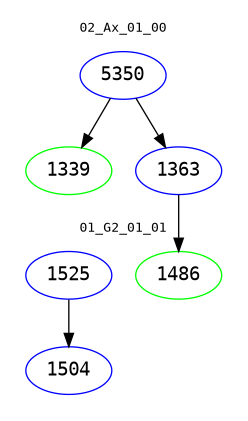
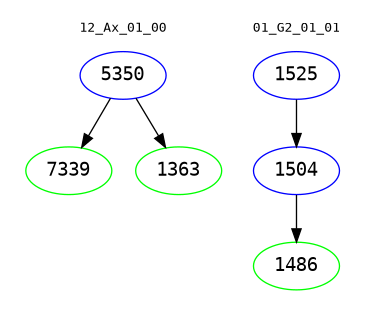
(124, 28) -> (124, 28)
(69, 171) -> (69, 171)
(179, 171) -> (179, 171)
(179, 224) -> (296, 212)
